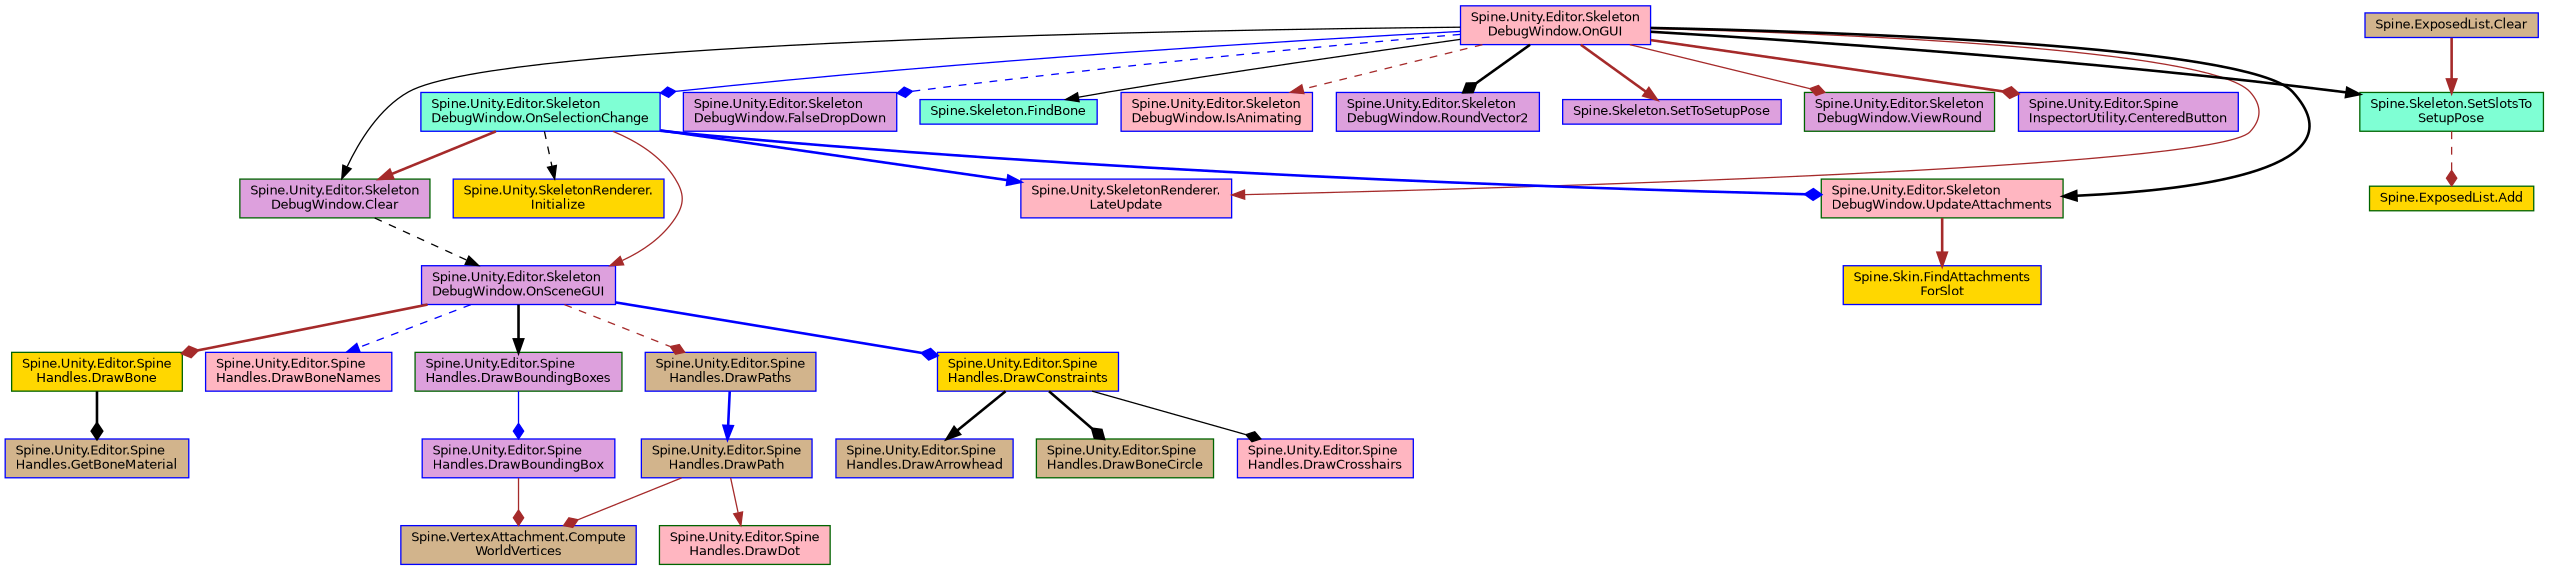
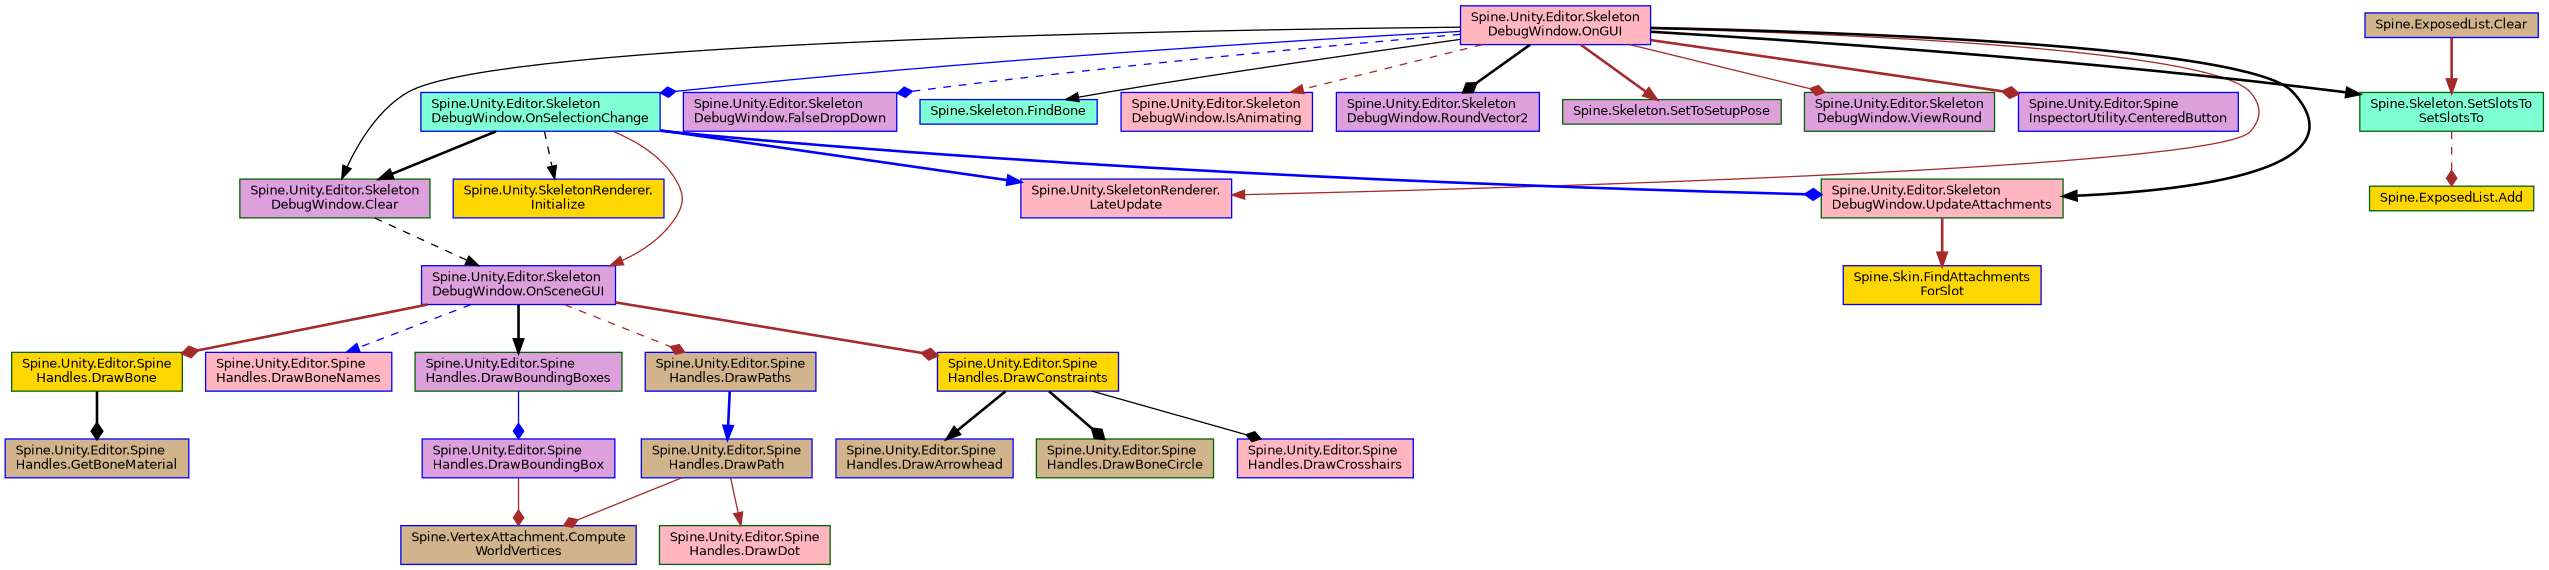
(1672, 112) -> (1672, 112)
(2452, 112) -> (2452, 112)
(444, 153) -> (444, 153)
(769, 328) -> (769, 328)
